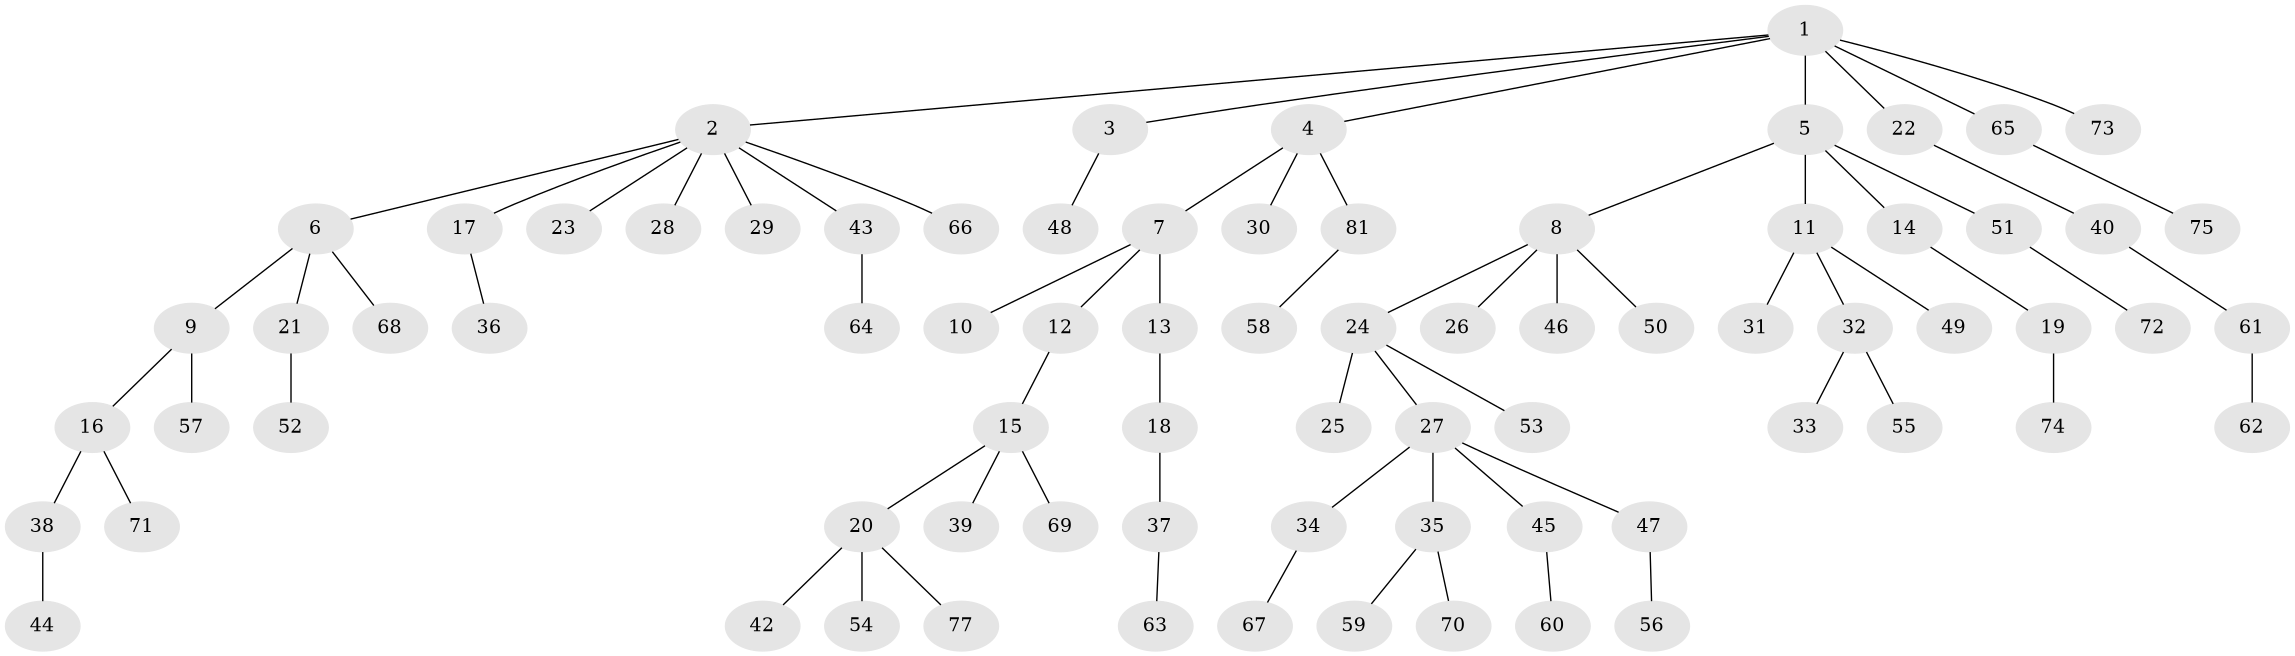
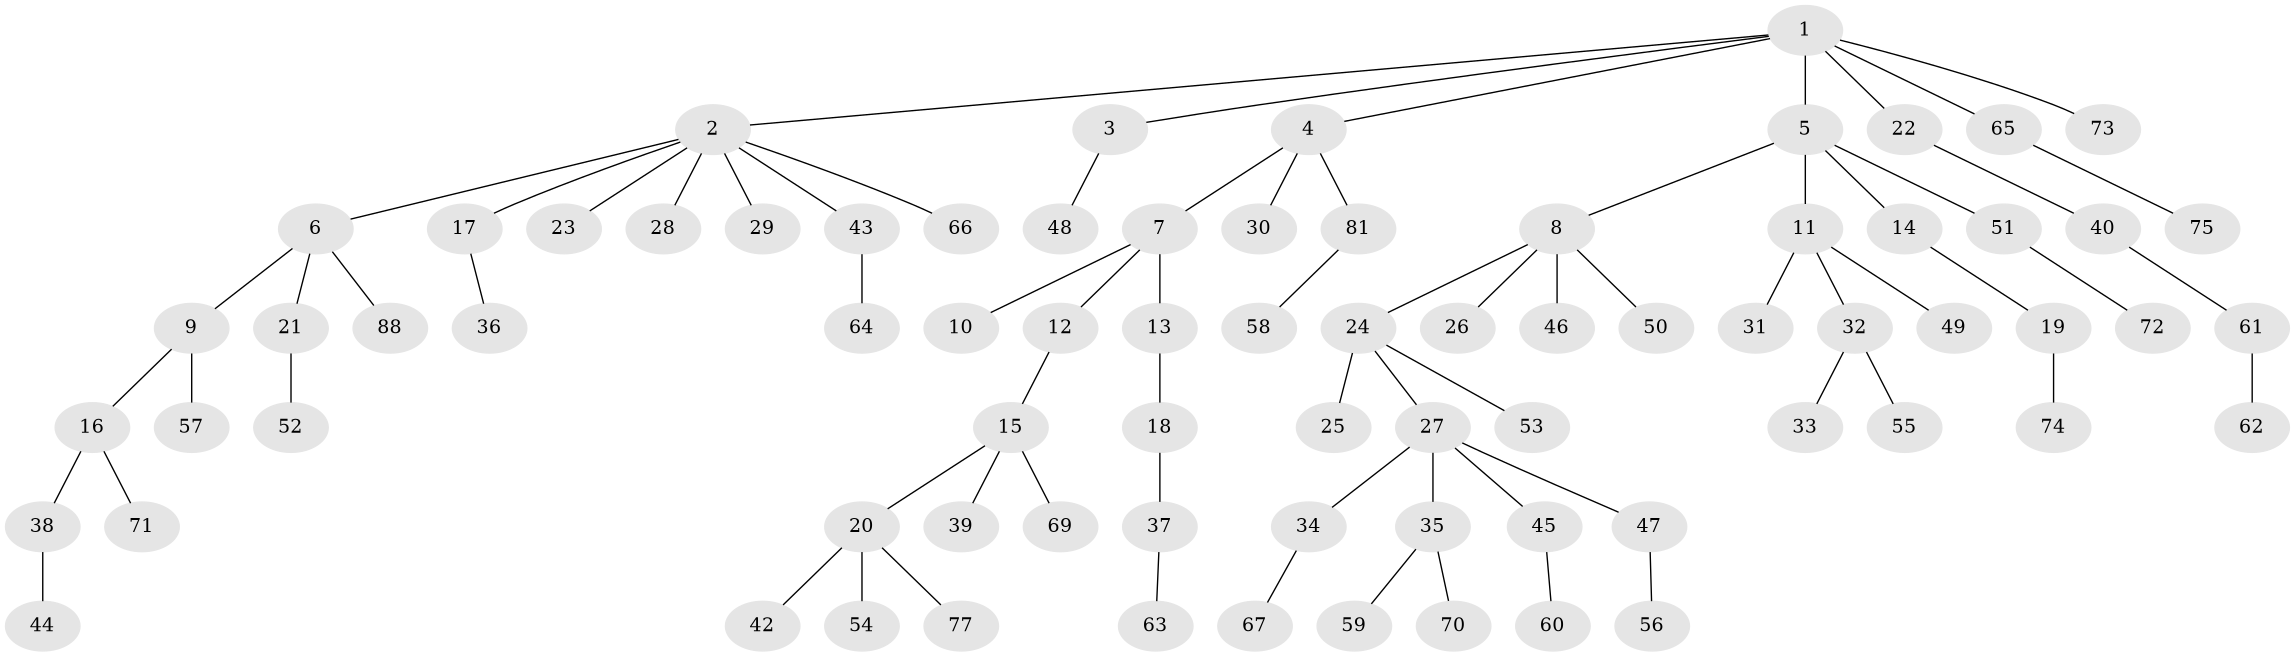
(390, 328) -> (390, 328)
